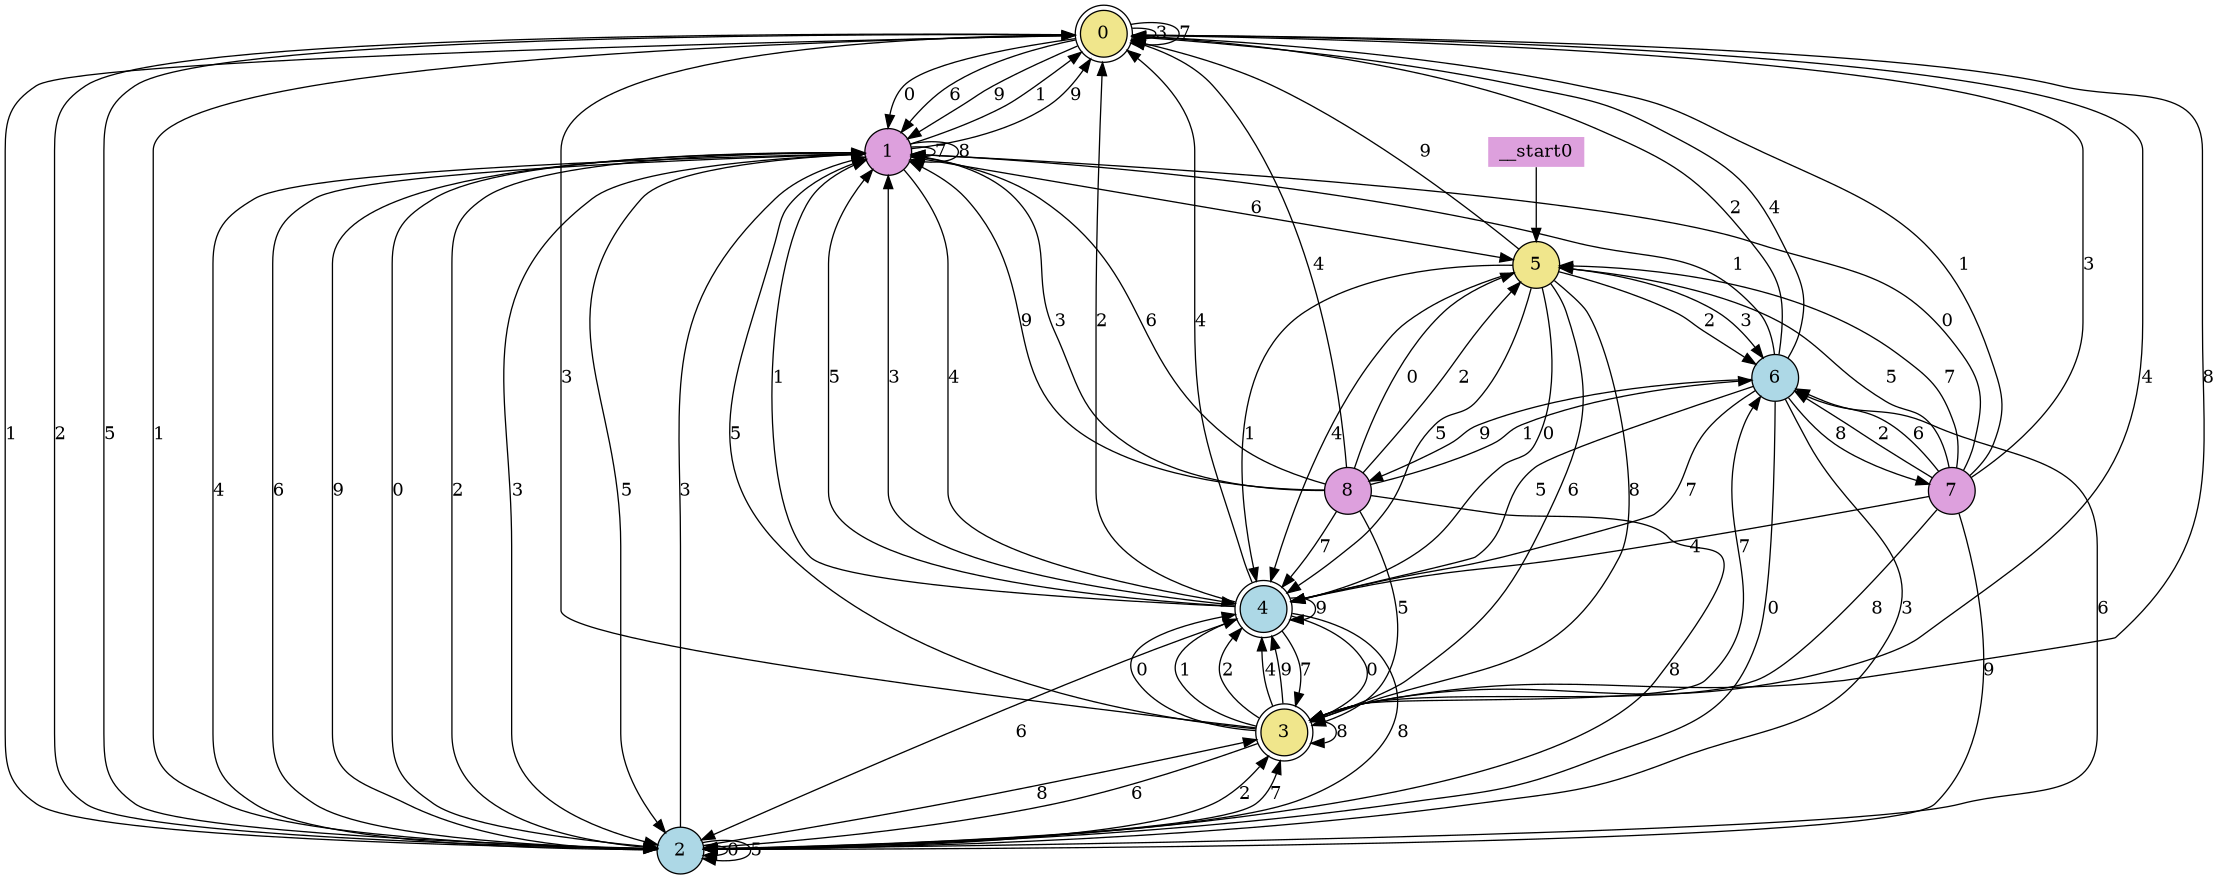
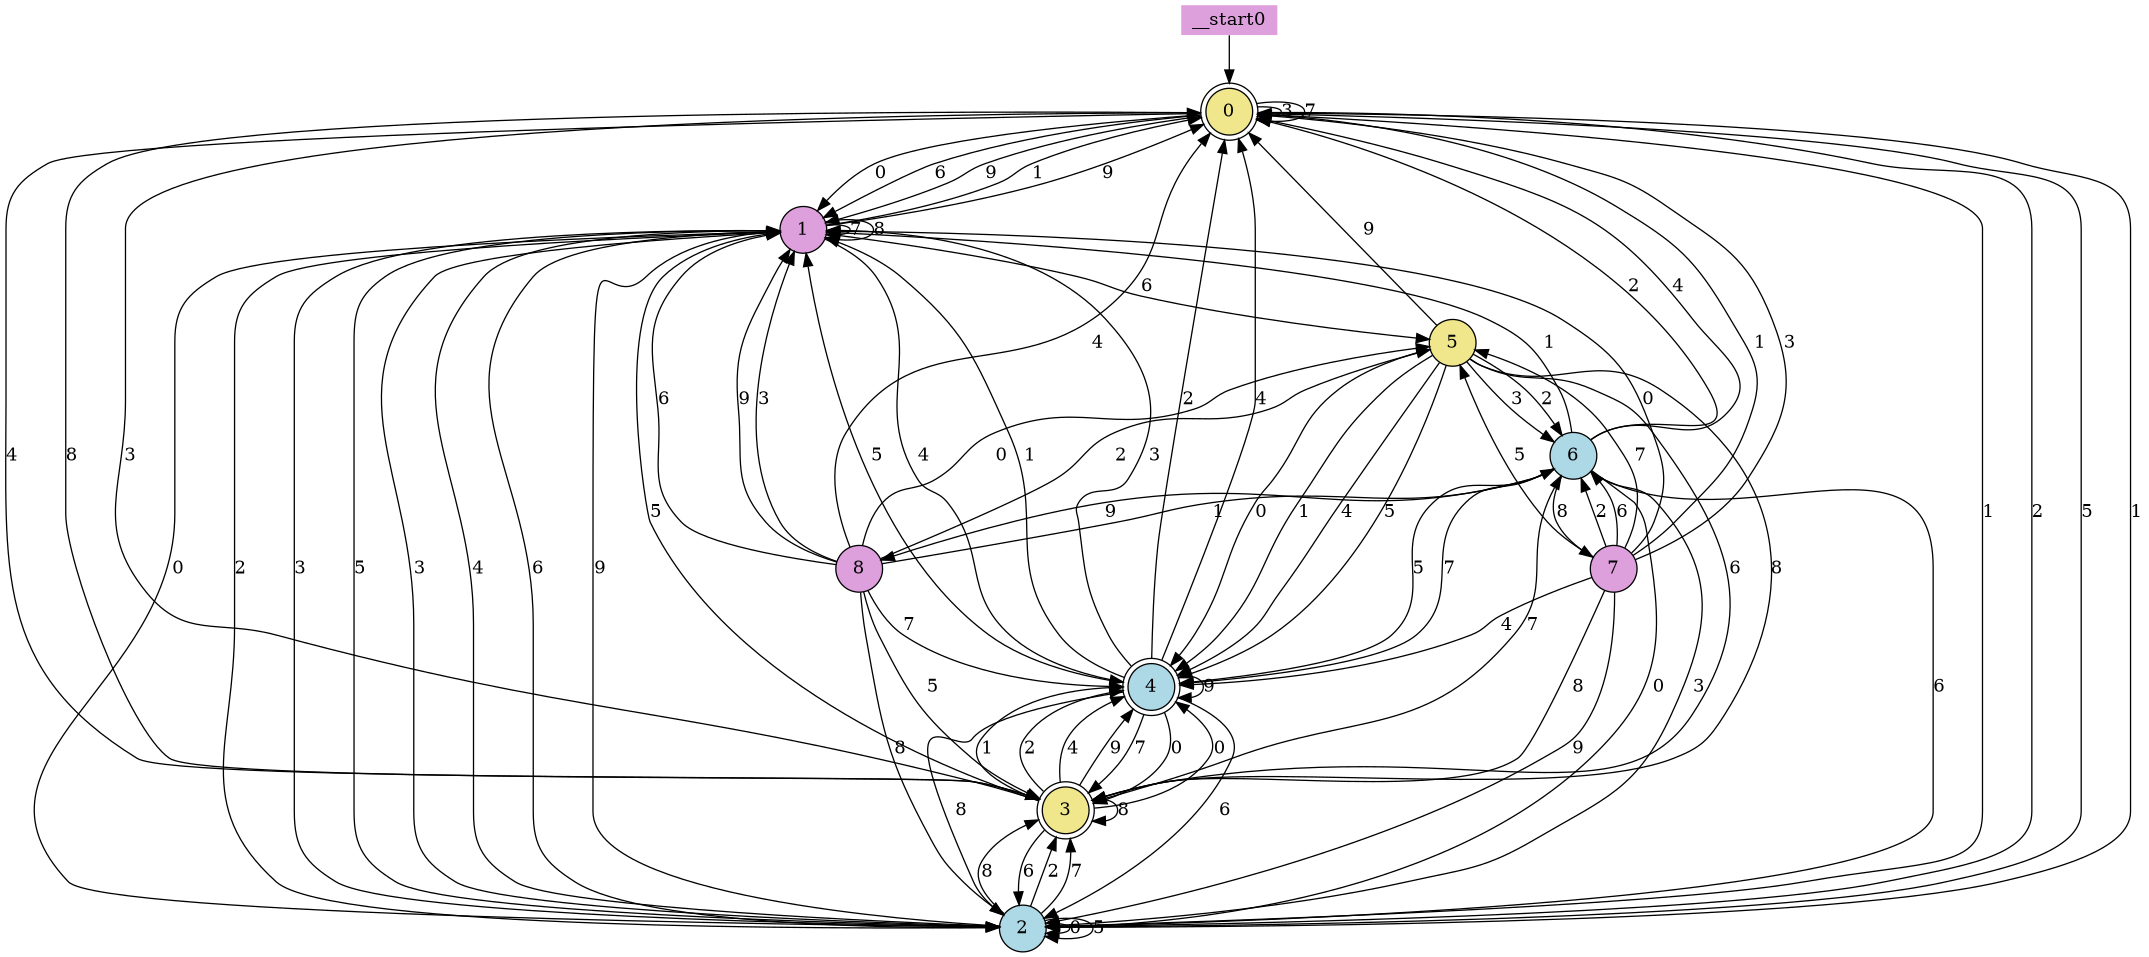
(1536, 195) -> (1229, 53)
